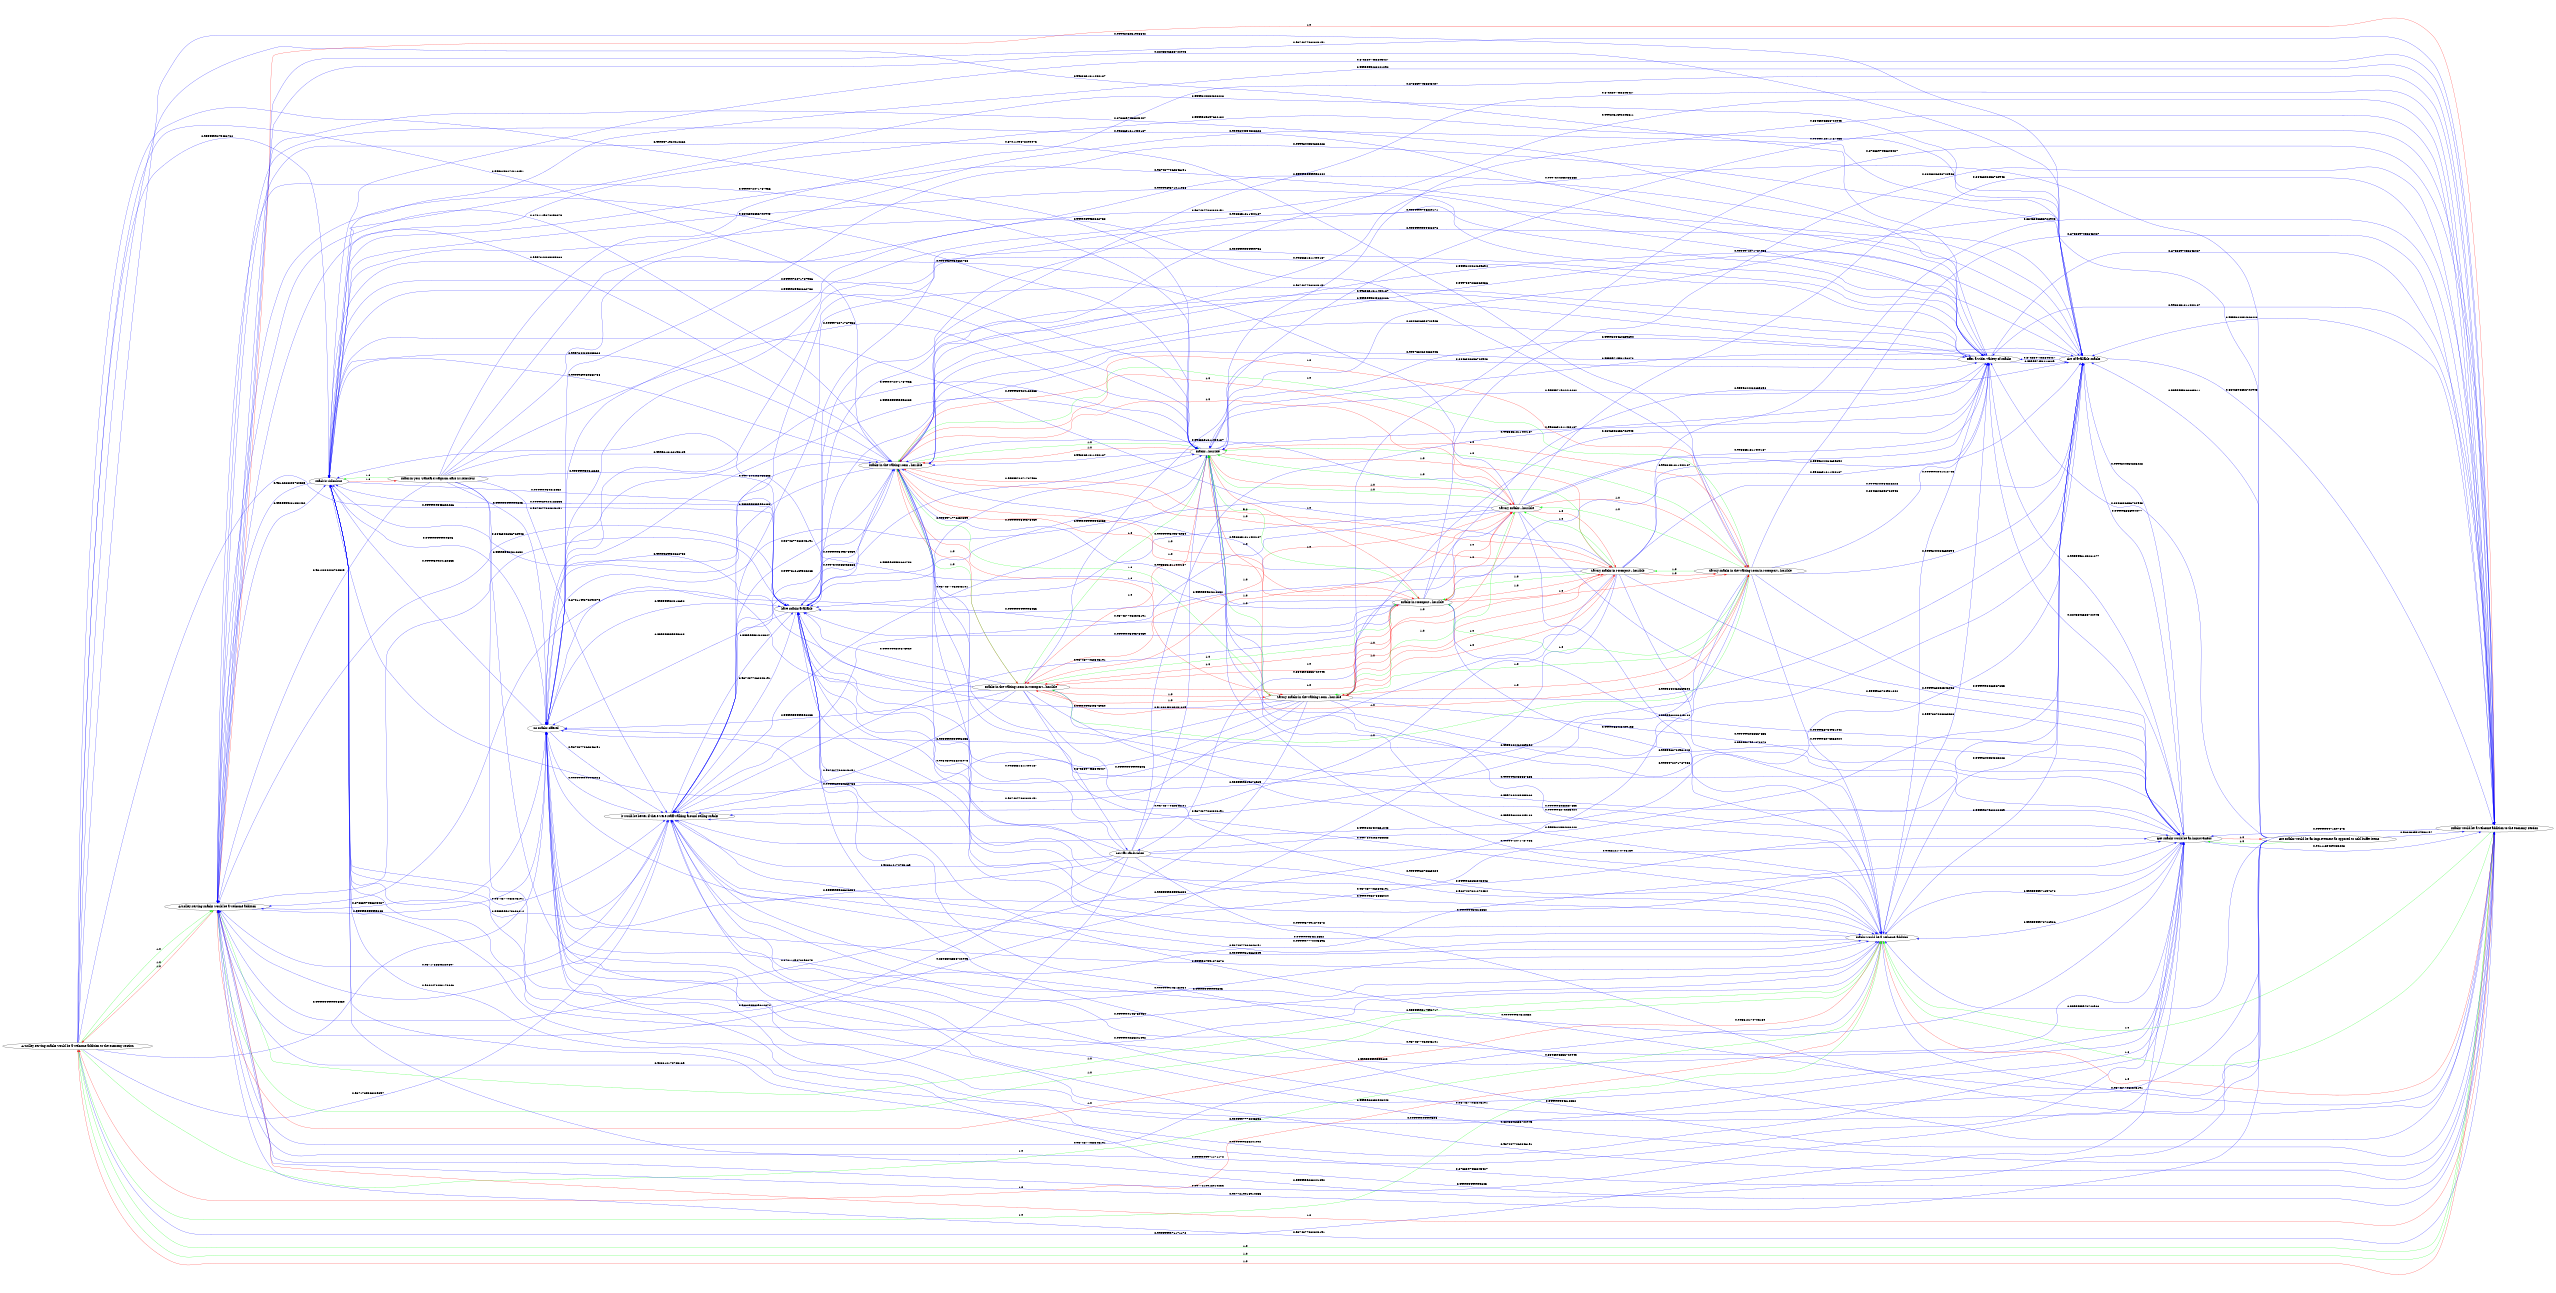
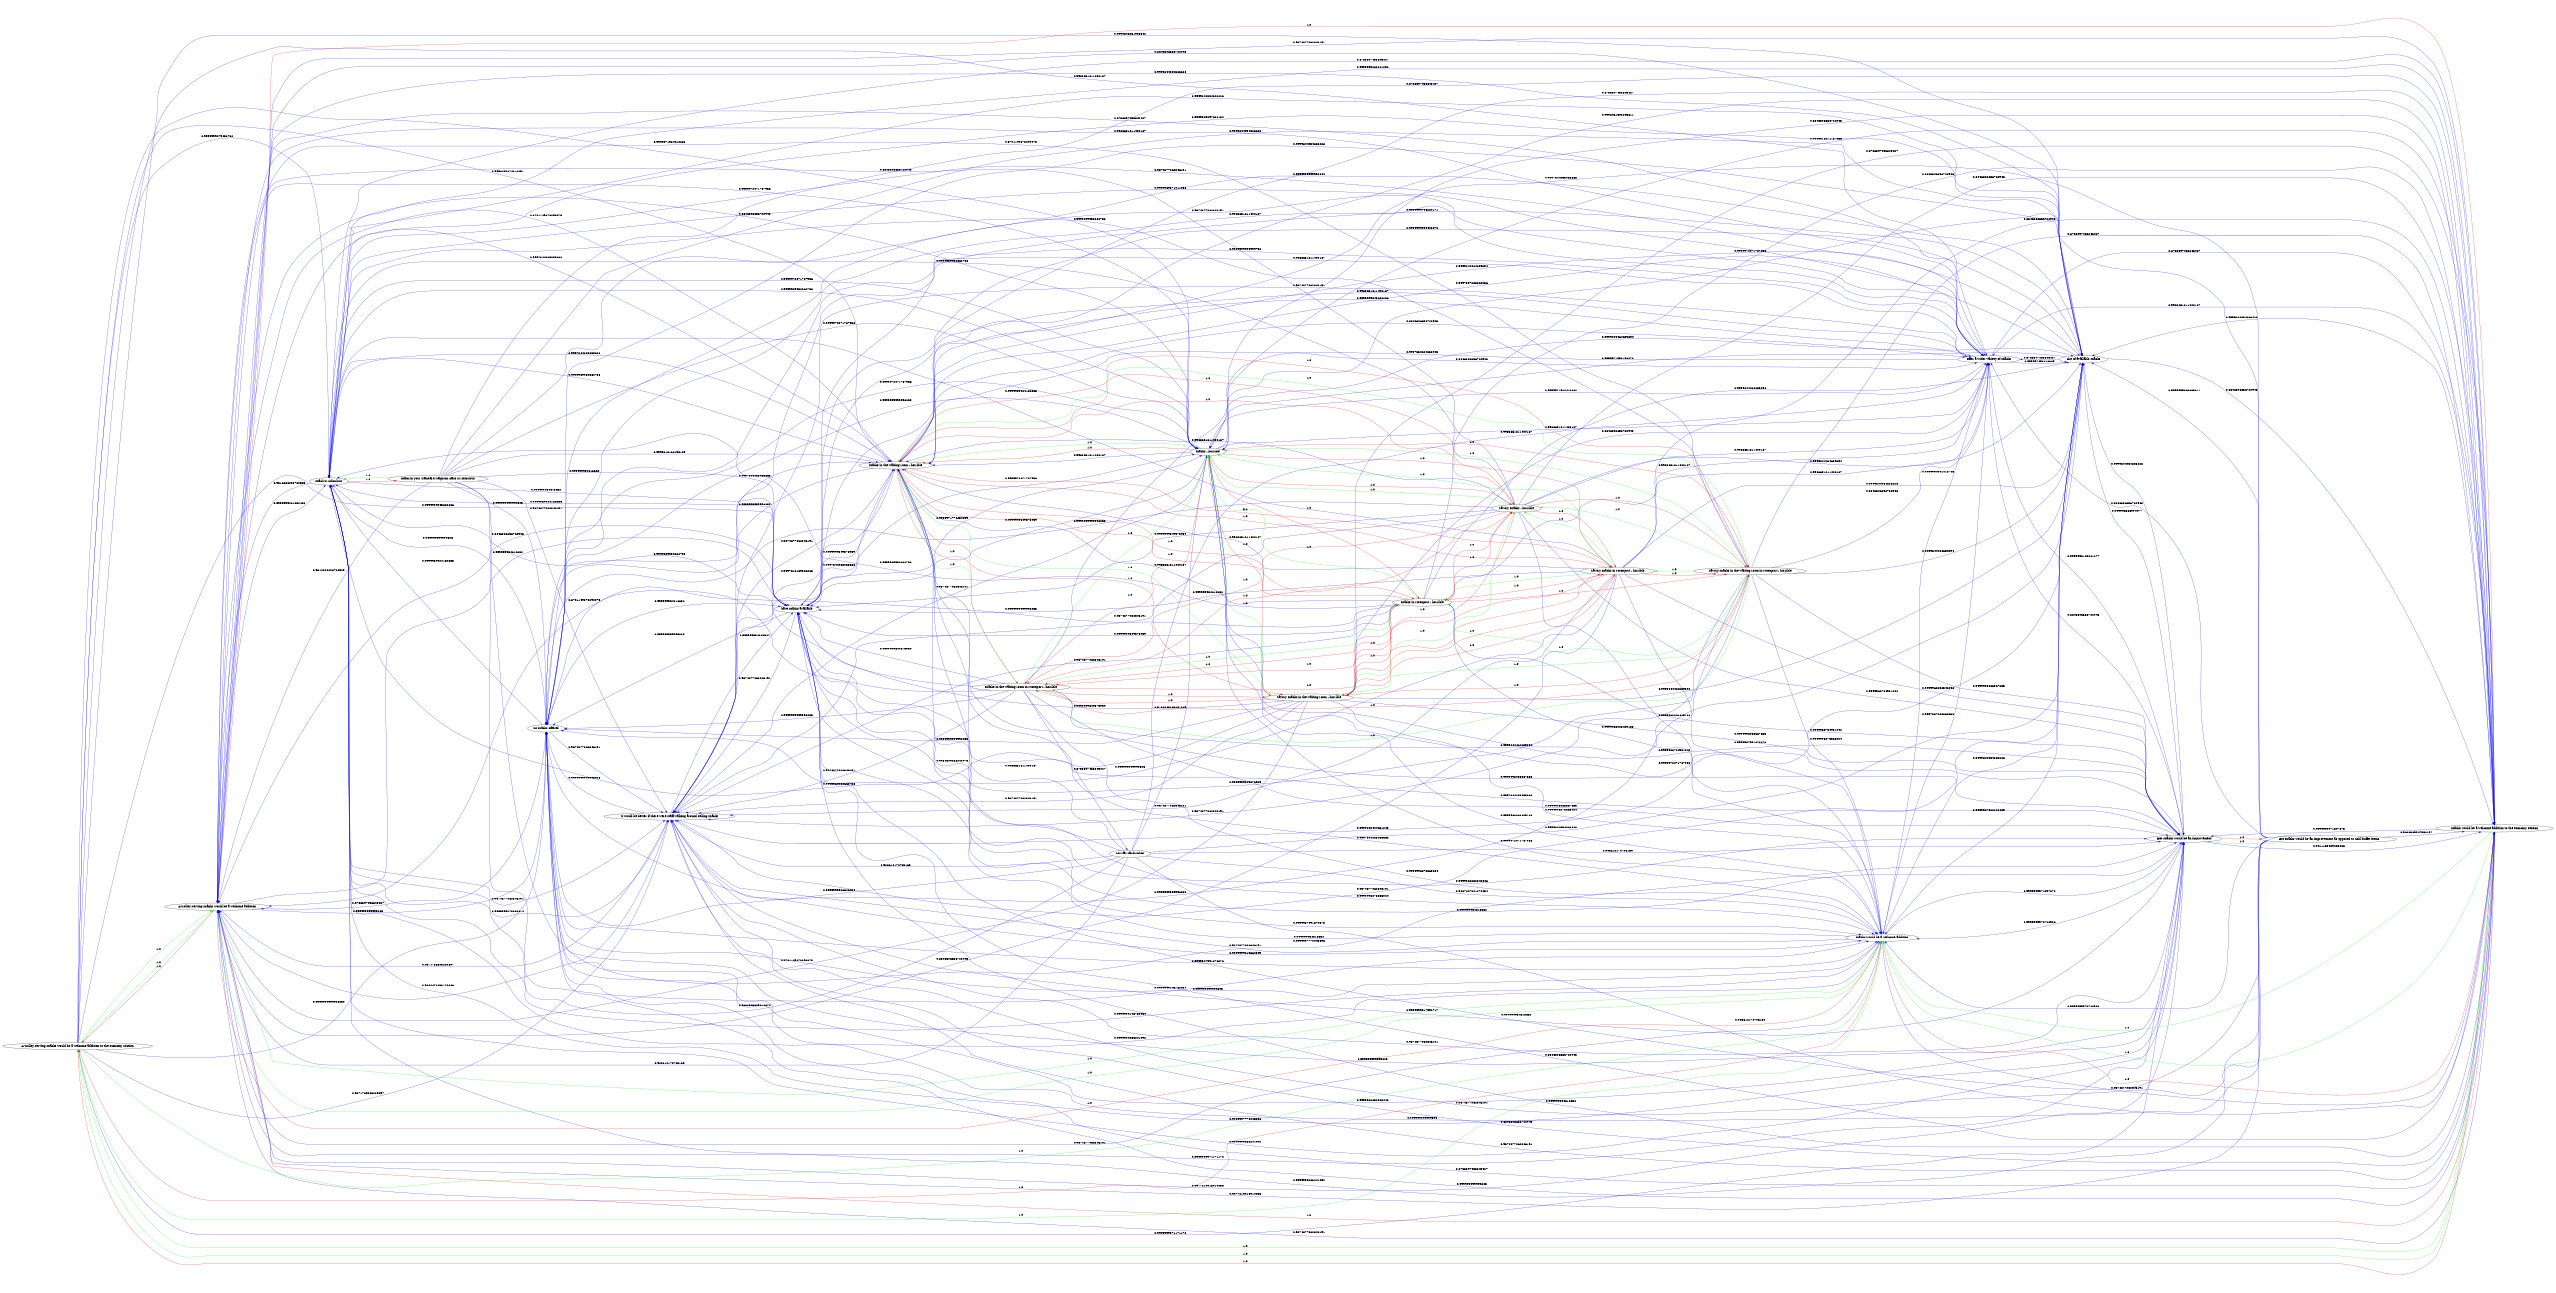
none -> (867, 74)
(1331, 679) -> (600, 169)
